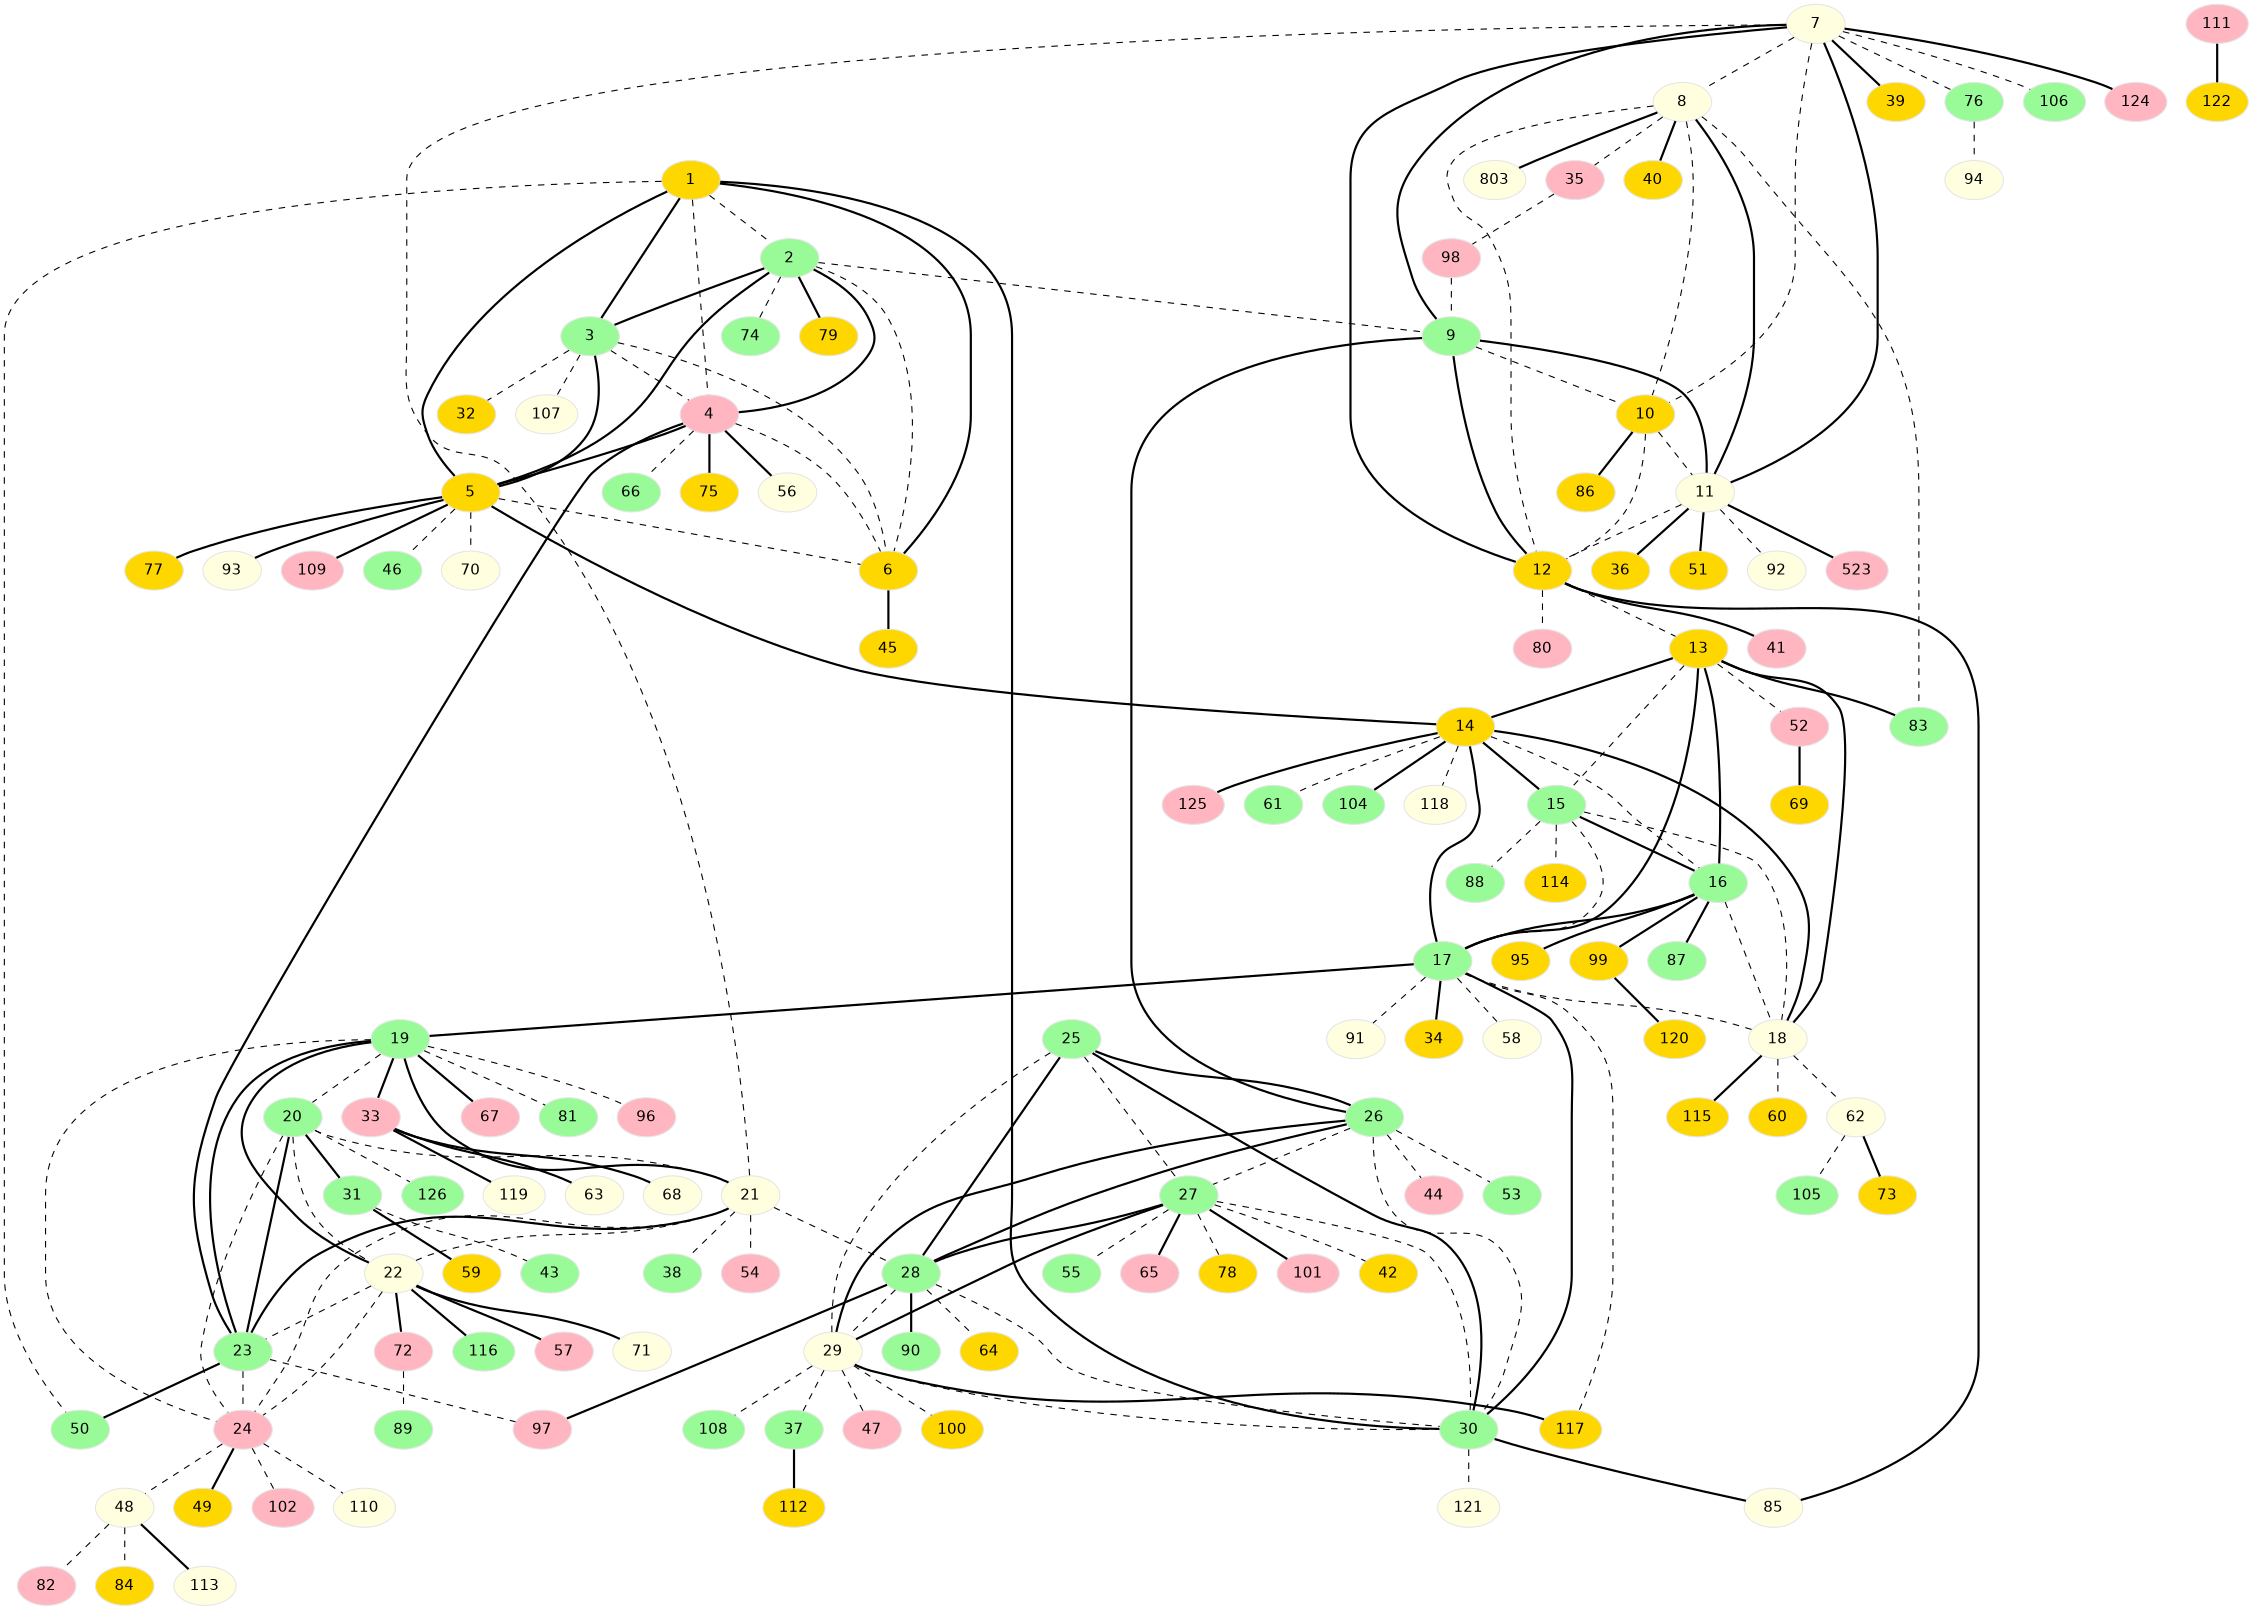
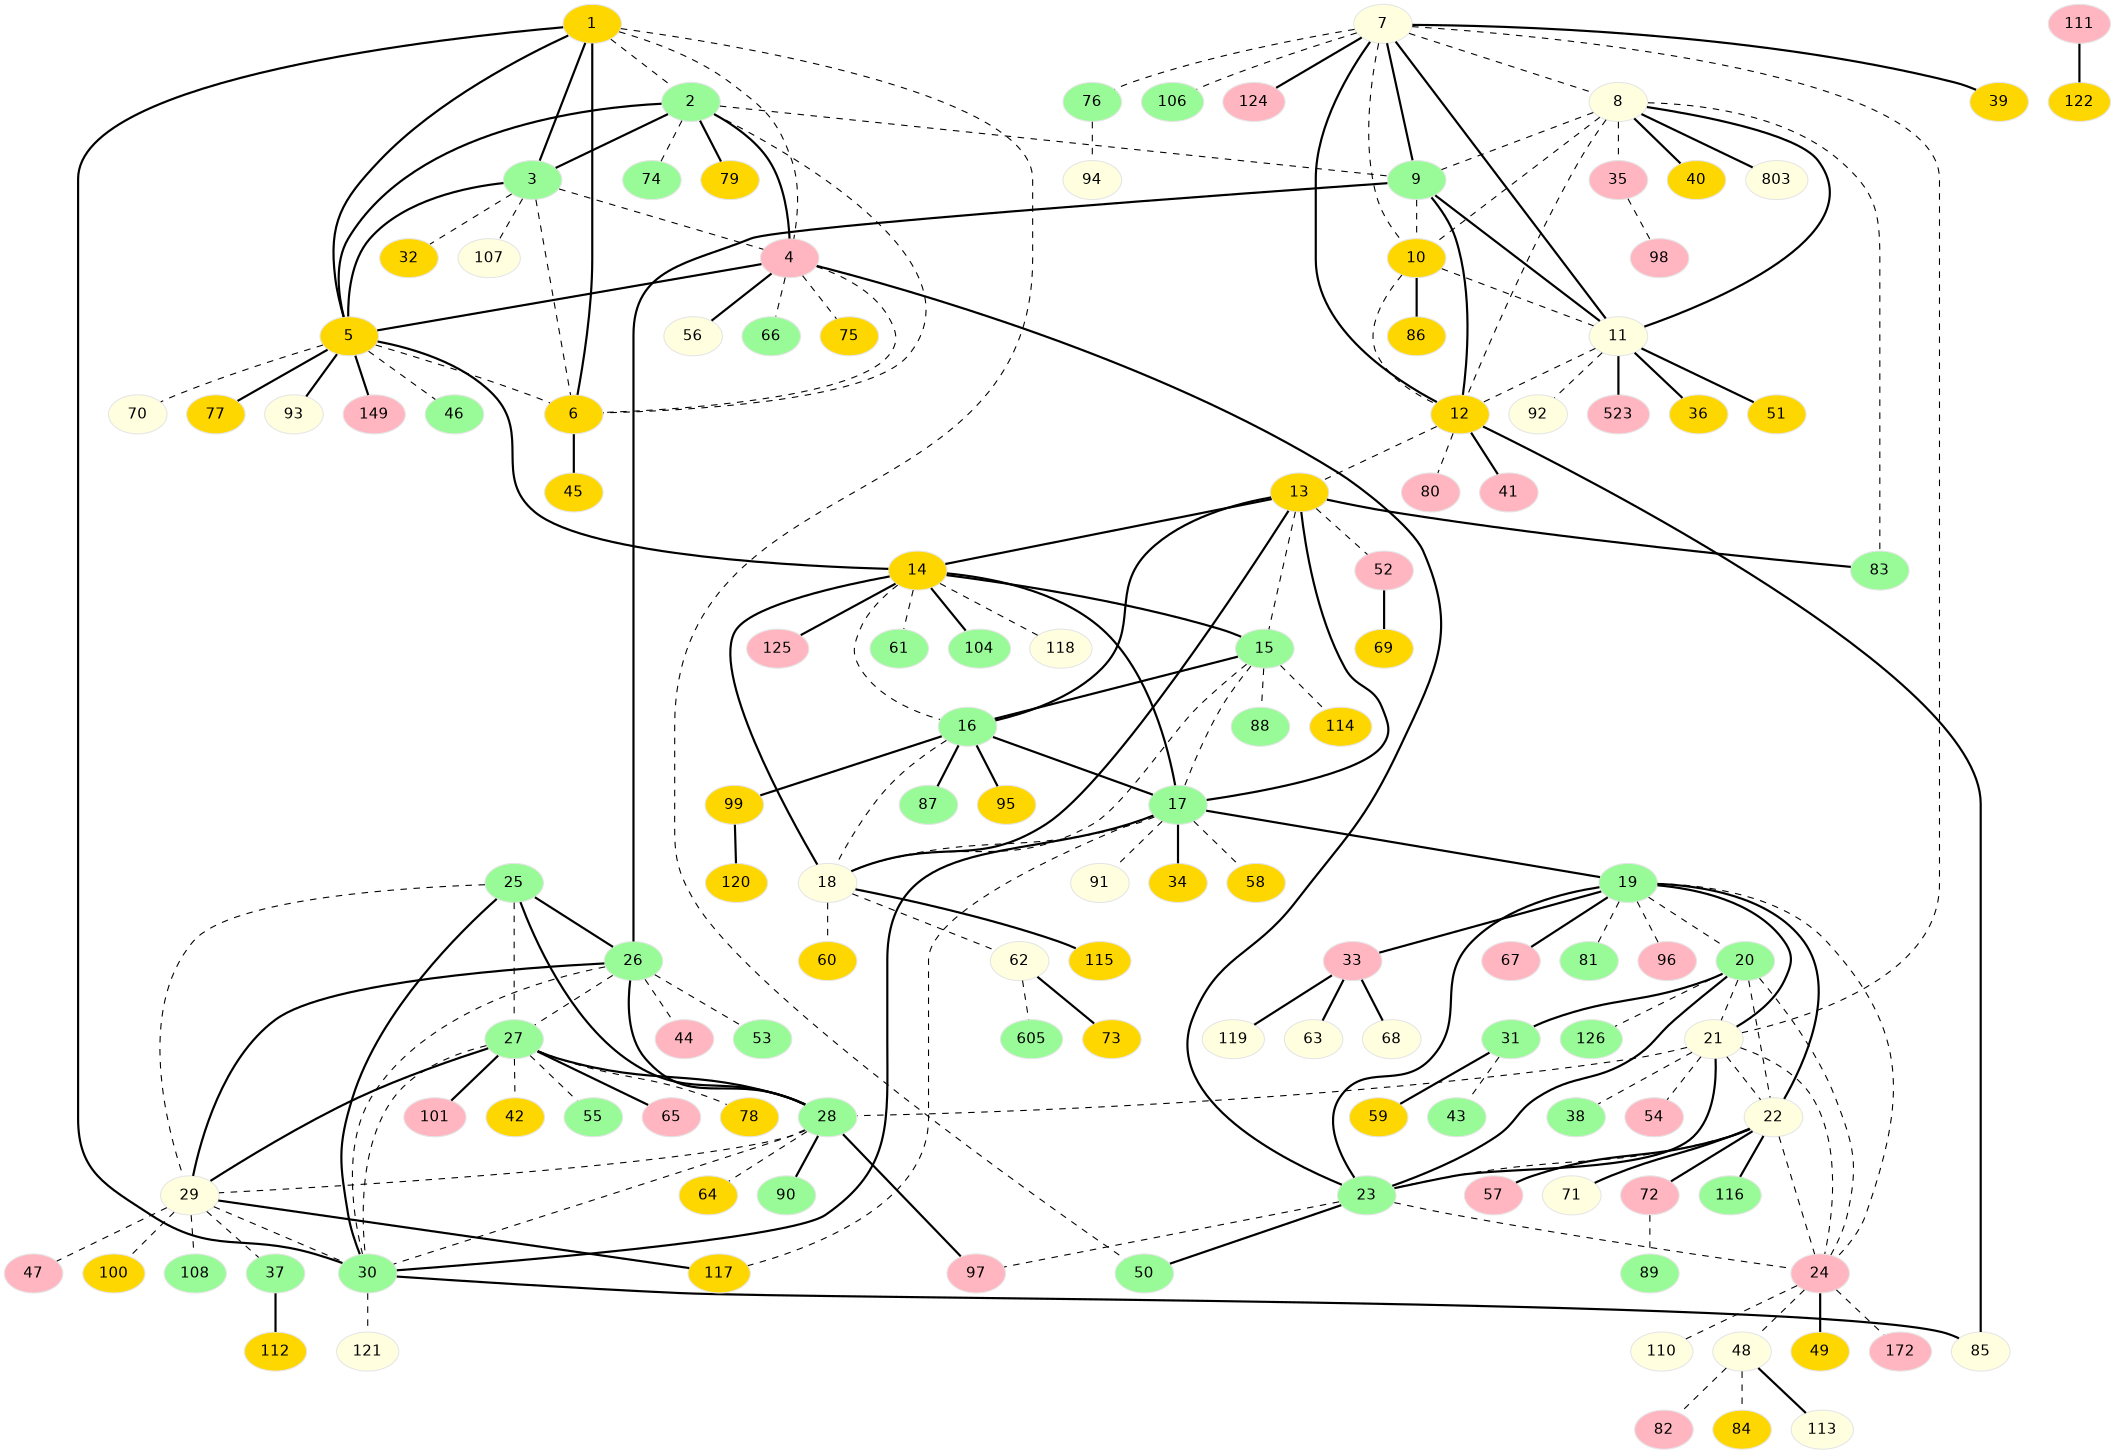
(1451, 297) -> (1517, 141)
(709, 454) -> (820, 297)
(312, 571) -> (374, 414)
(1512, 1039) -> (1256, 883)
(1807, 1195) -> (1032, 1039)
(283, 1508) -> (1900, 1352)
